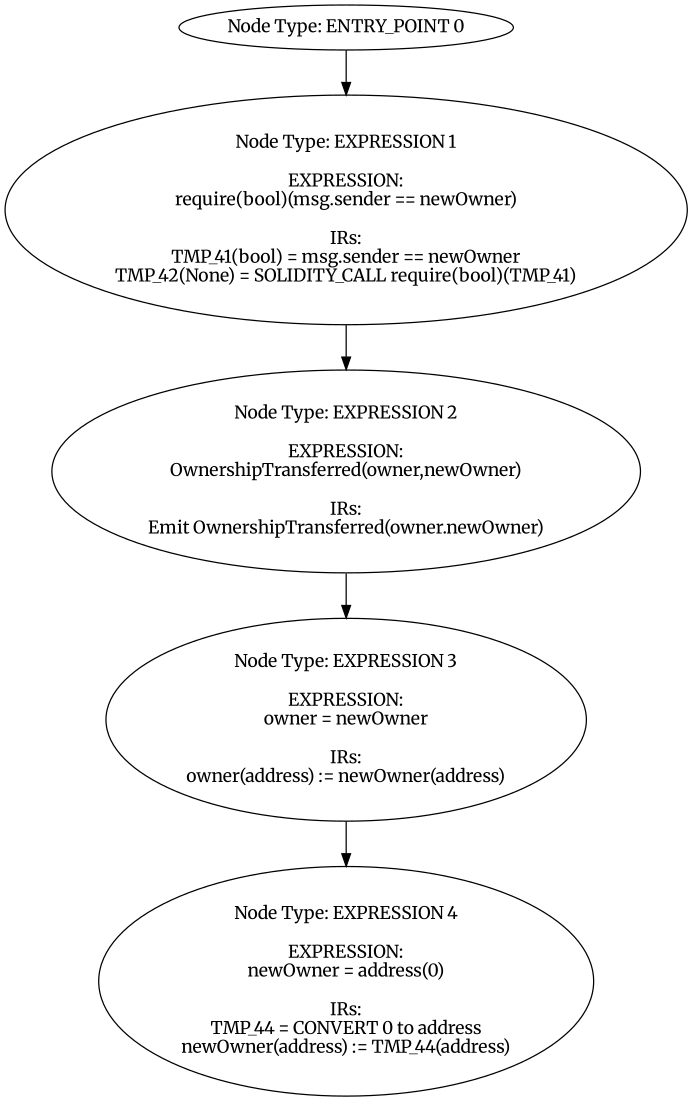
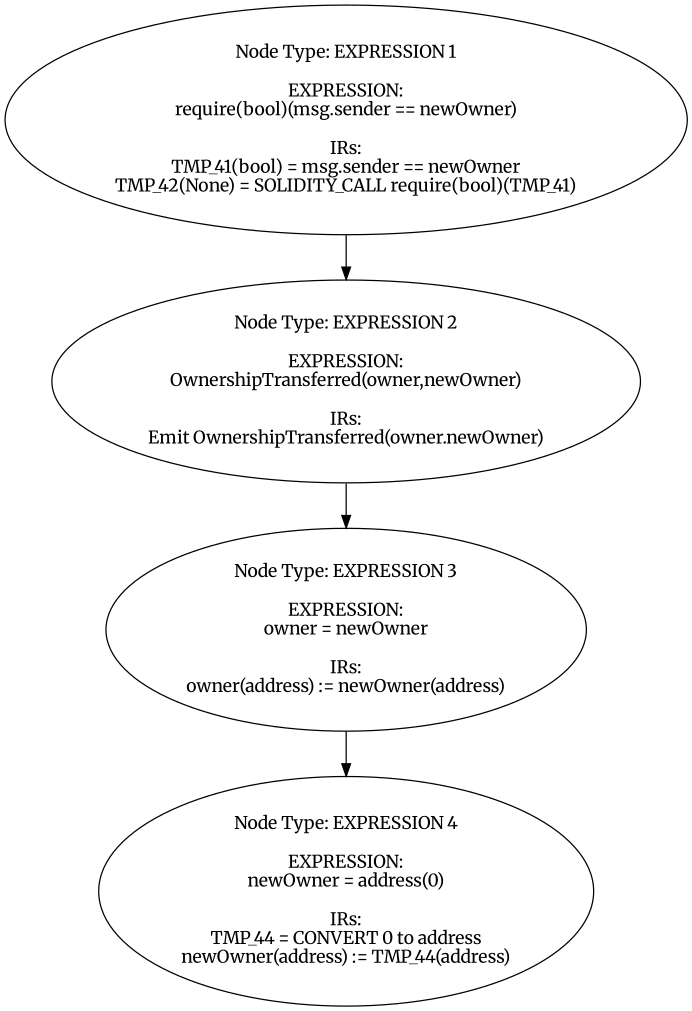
(346, 28) -> none
